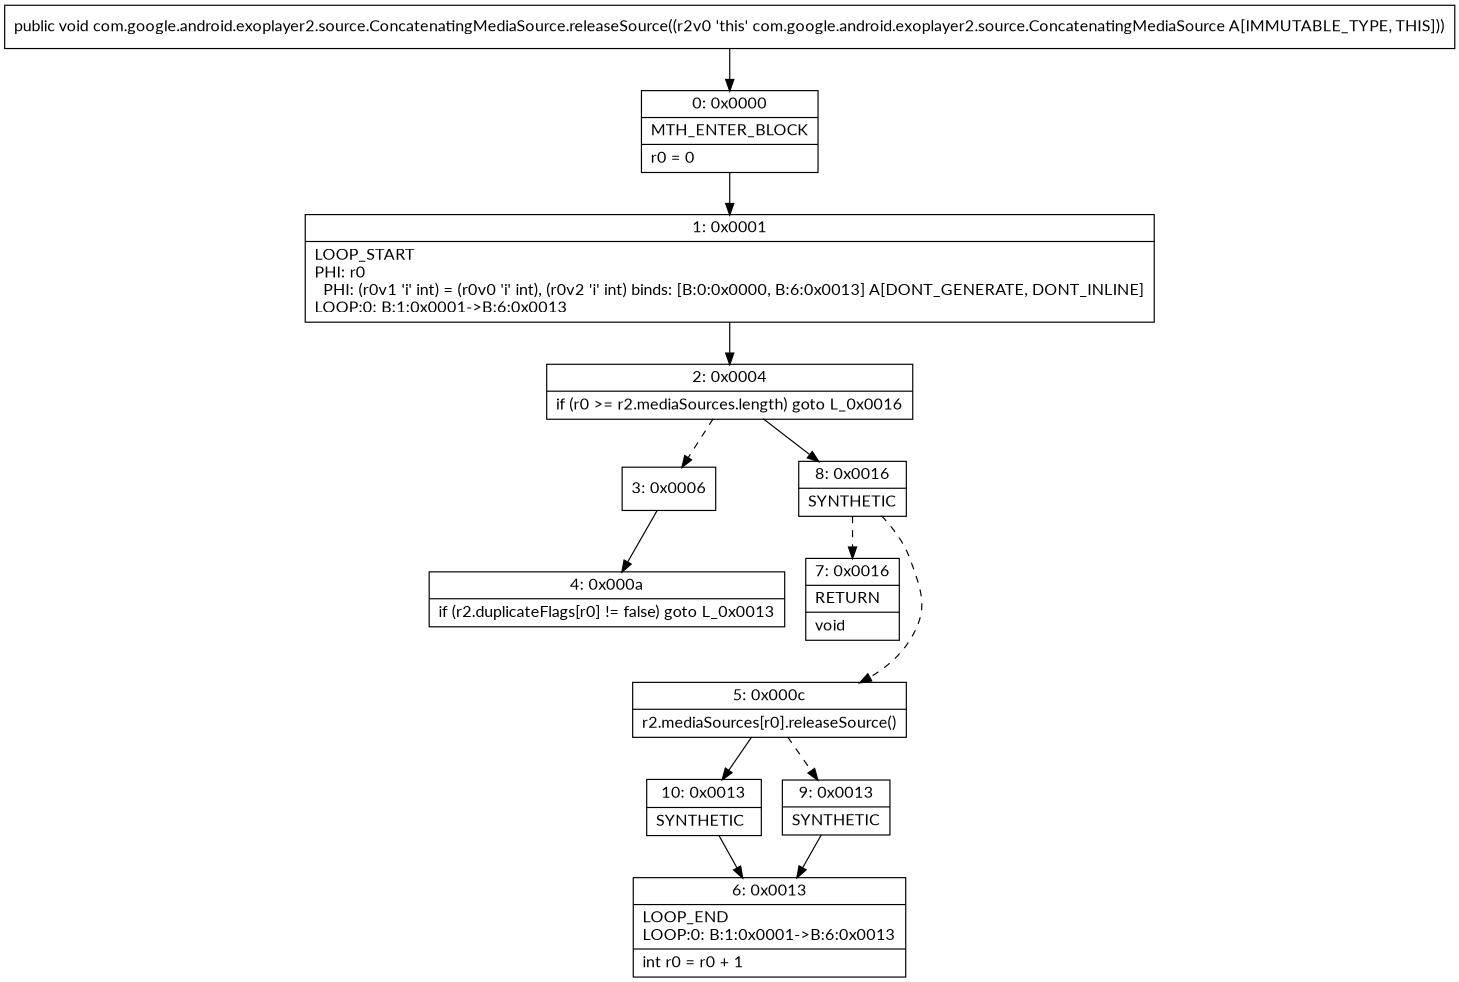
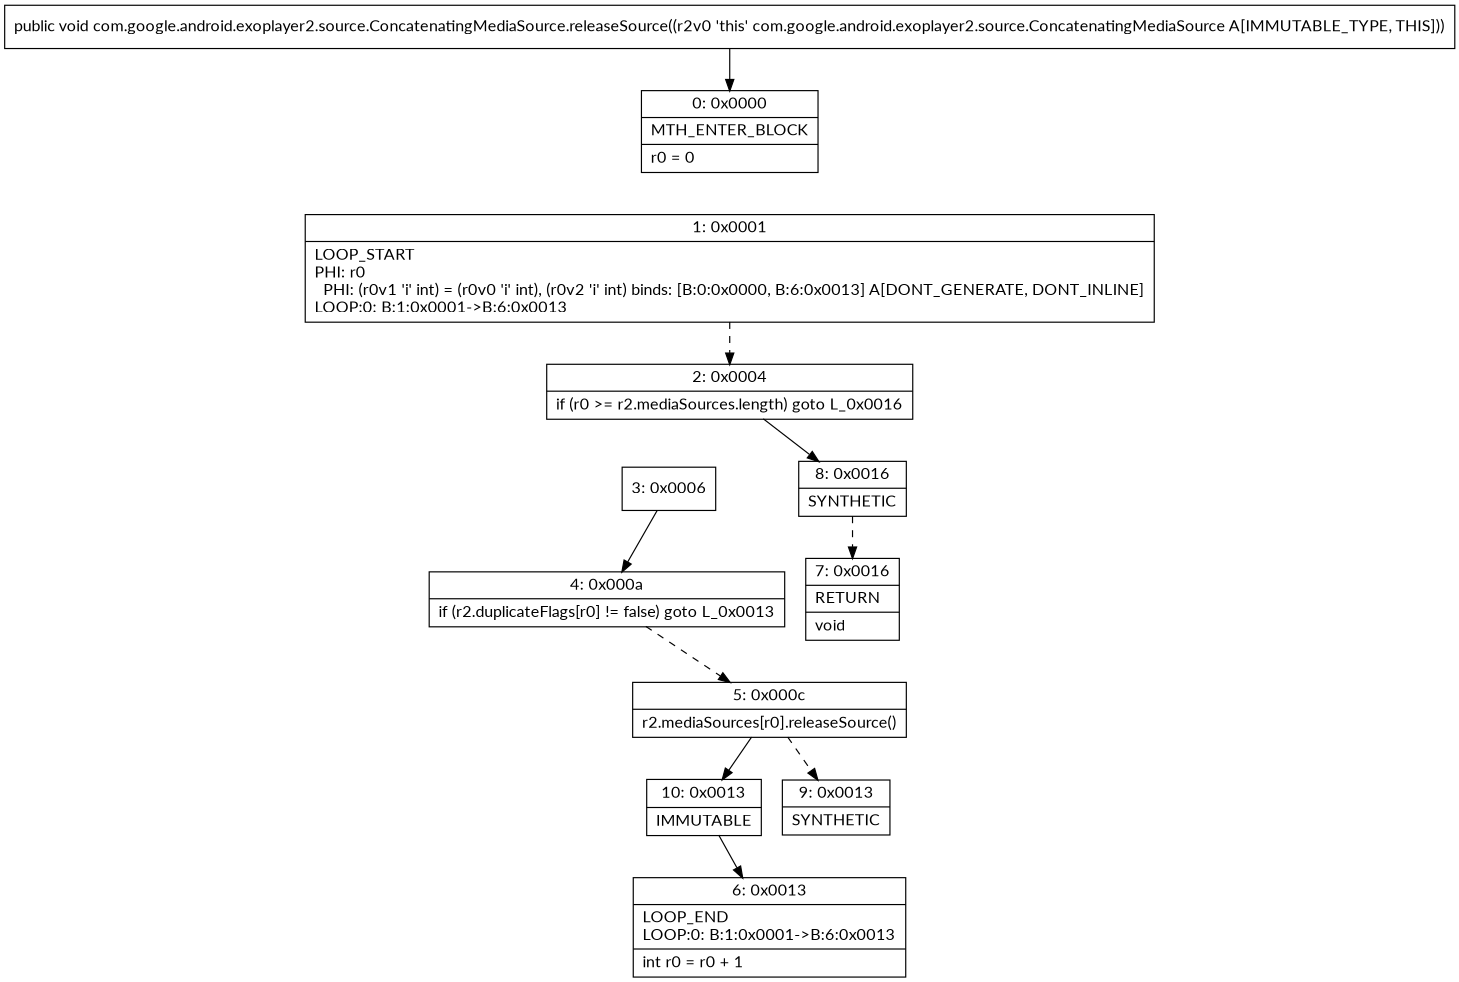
(730, 188) -> none
(730, 337) -> (730, 337)
(701, 438) -> none
(922, 601) -> (683, 651)
(700, 821) -> (704, 821)
(812, 851) -> none
